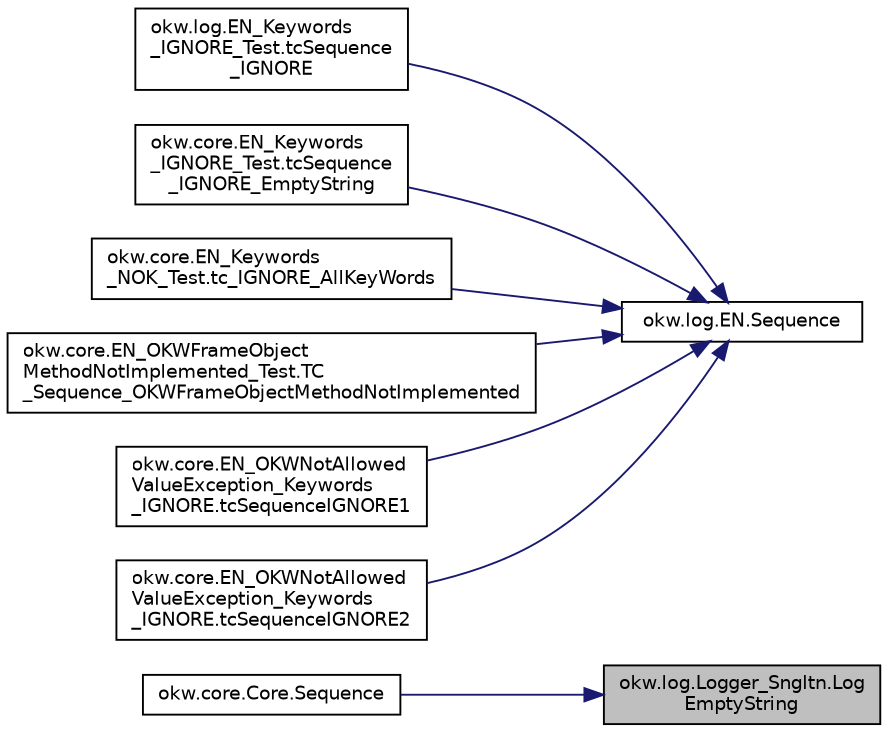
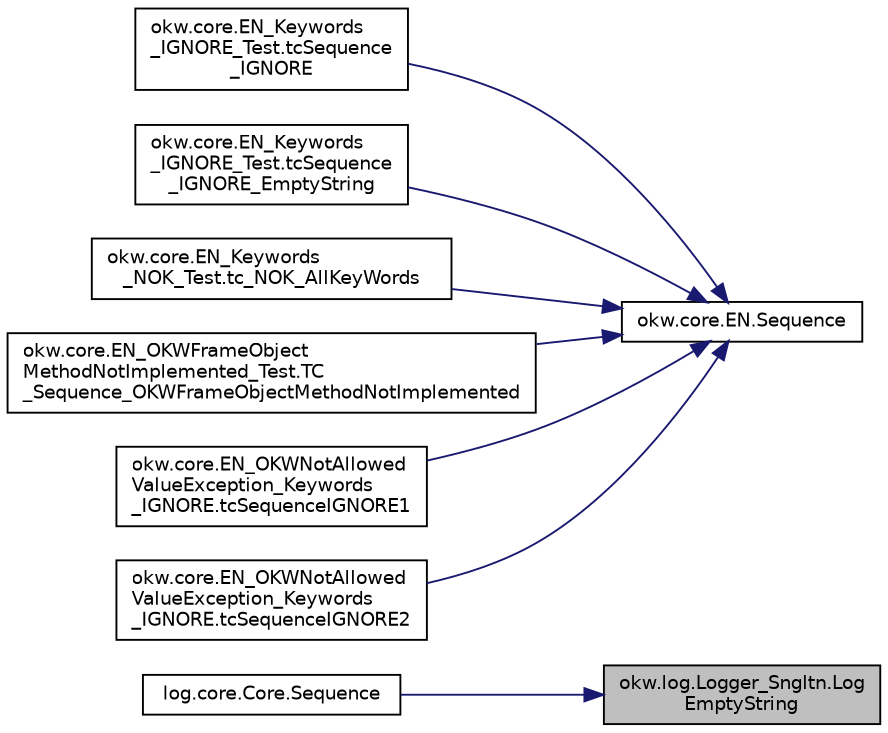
(272, 49) -> (272, 49)
(272, 269) -> (272, 269)
(742, 322) -> (742, 322)
(272, 695) -> (272, 695)
